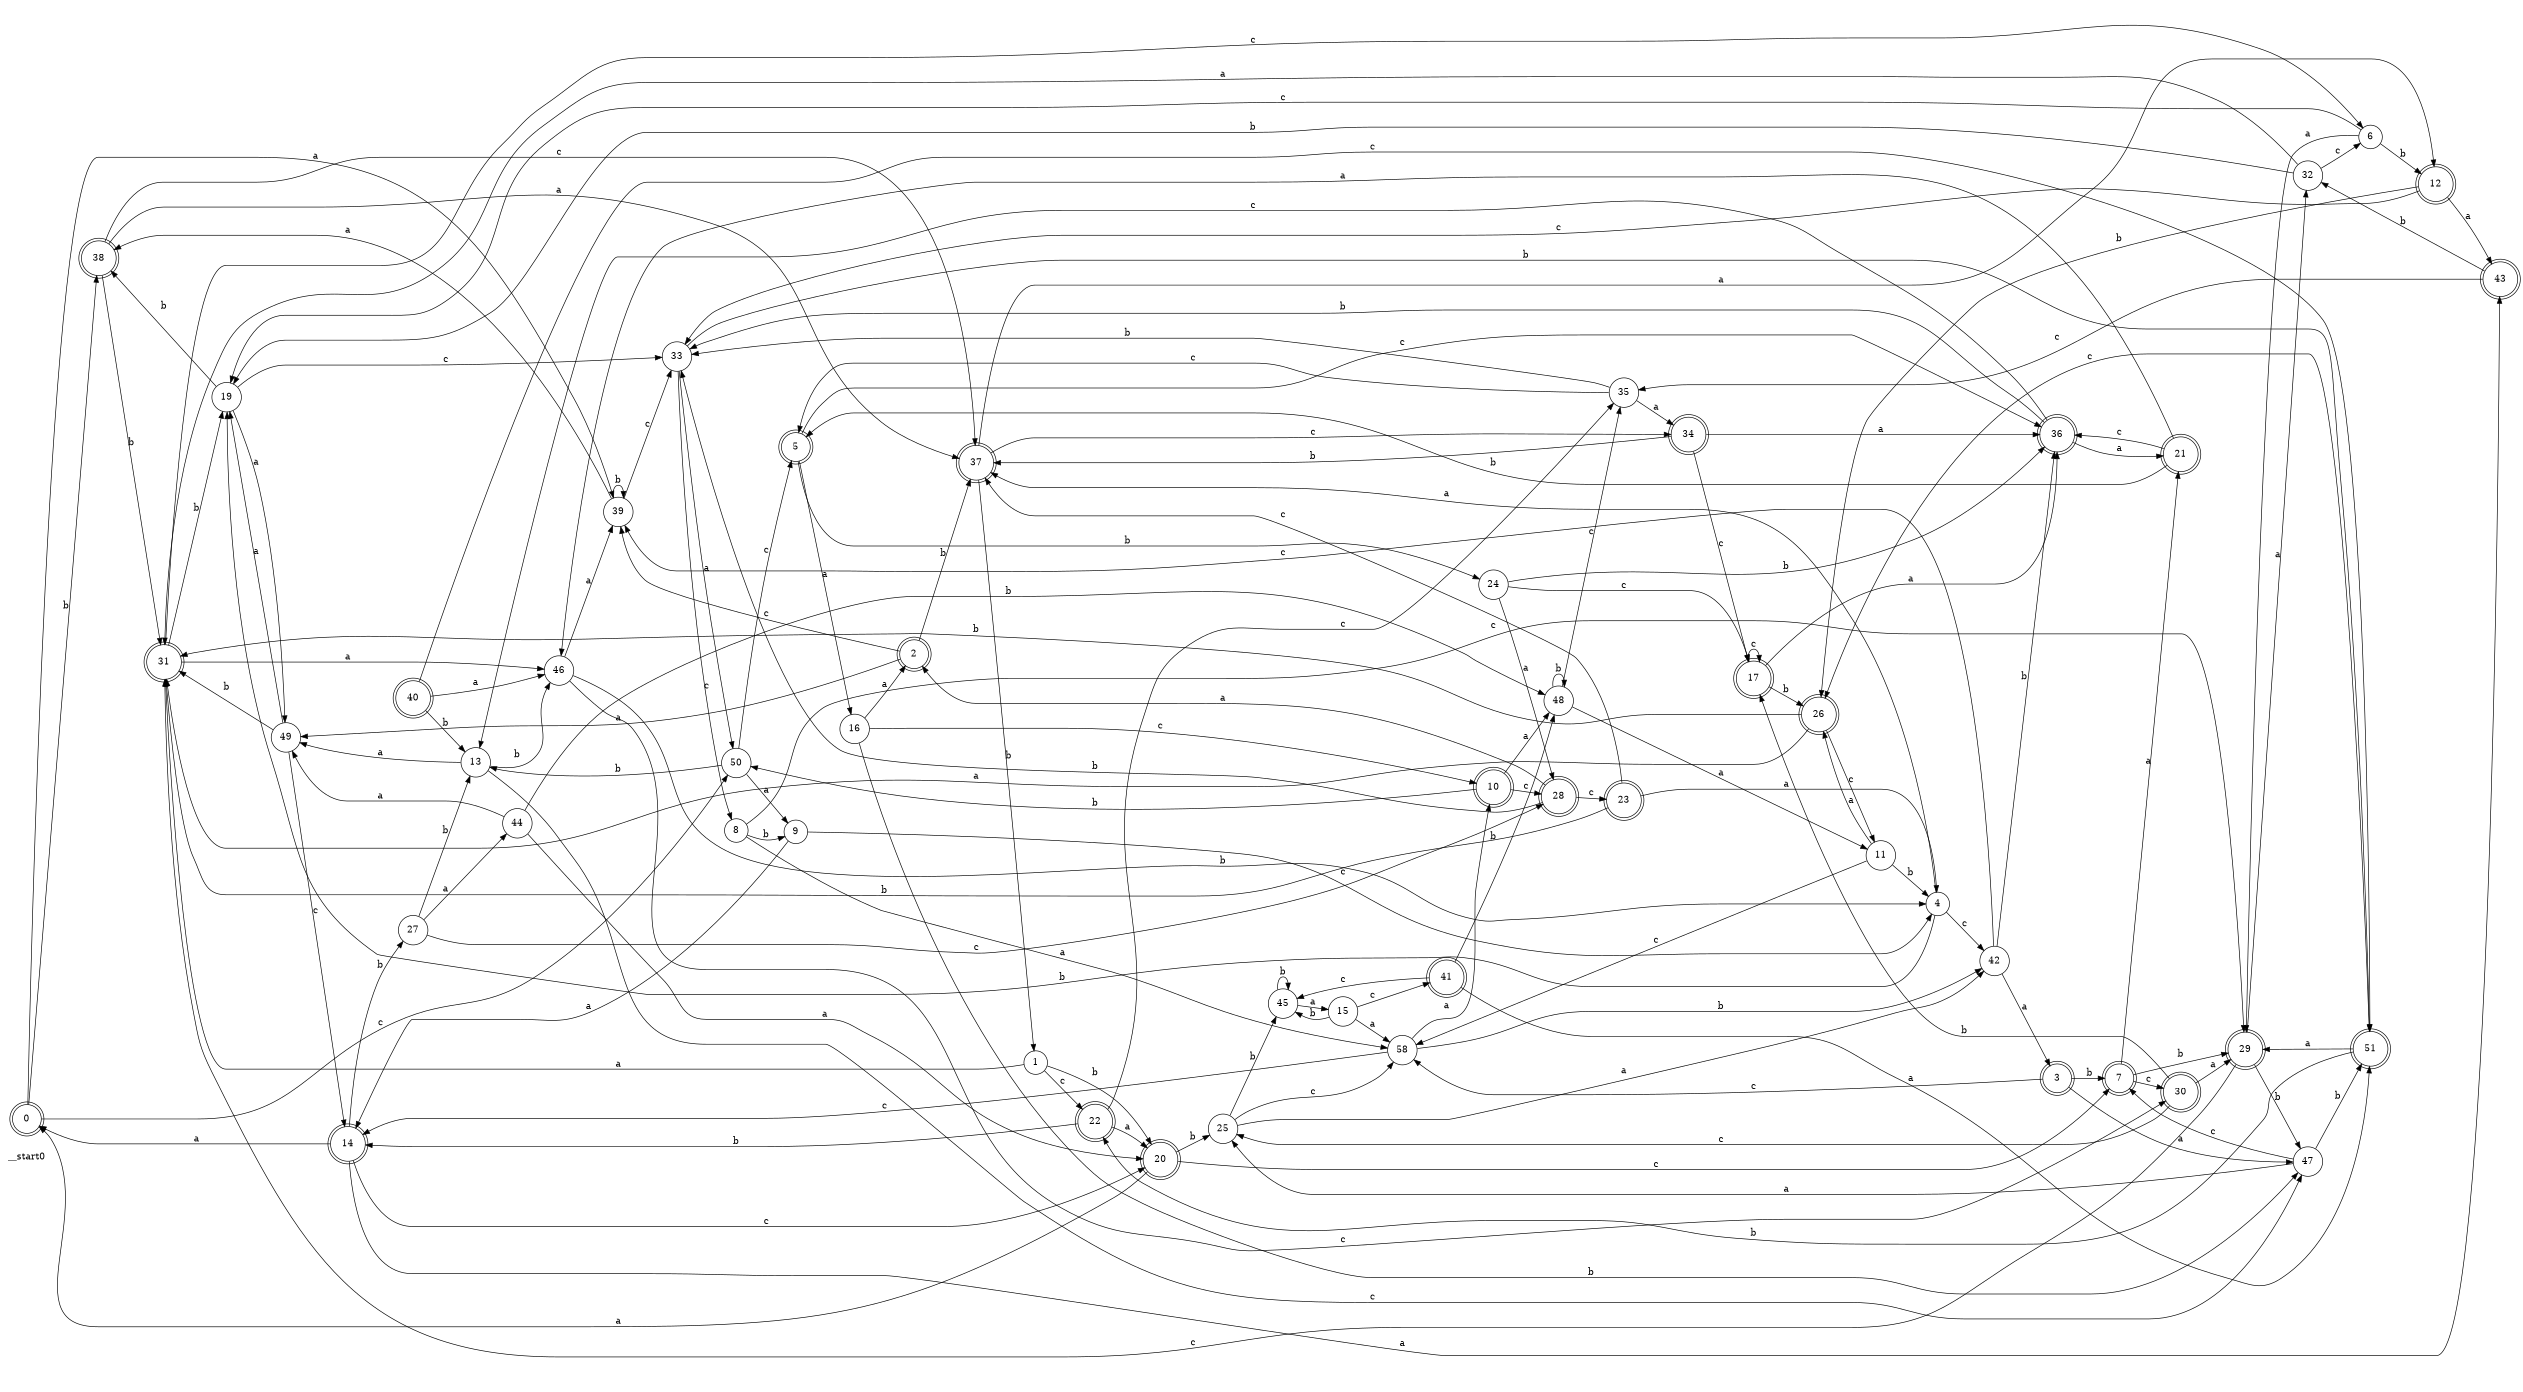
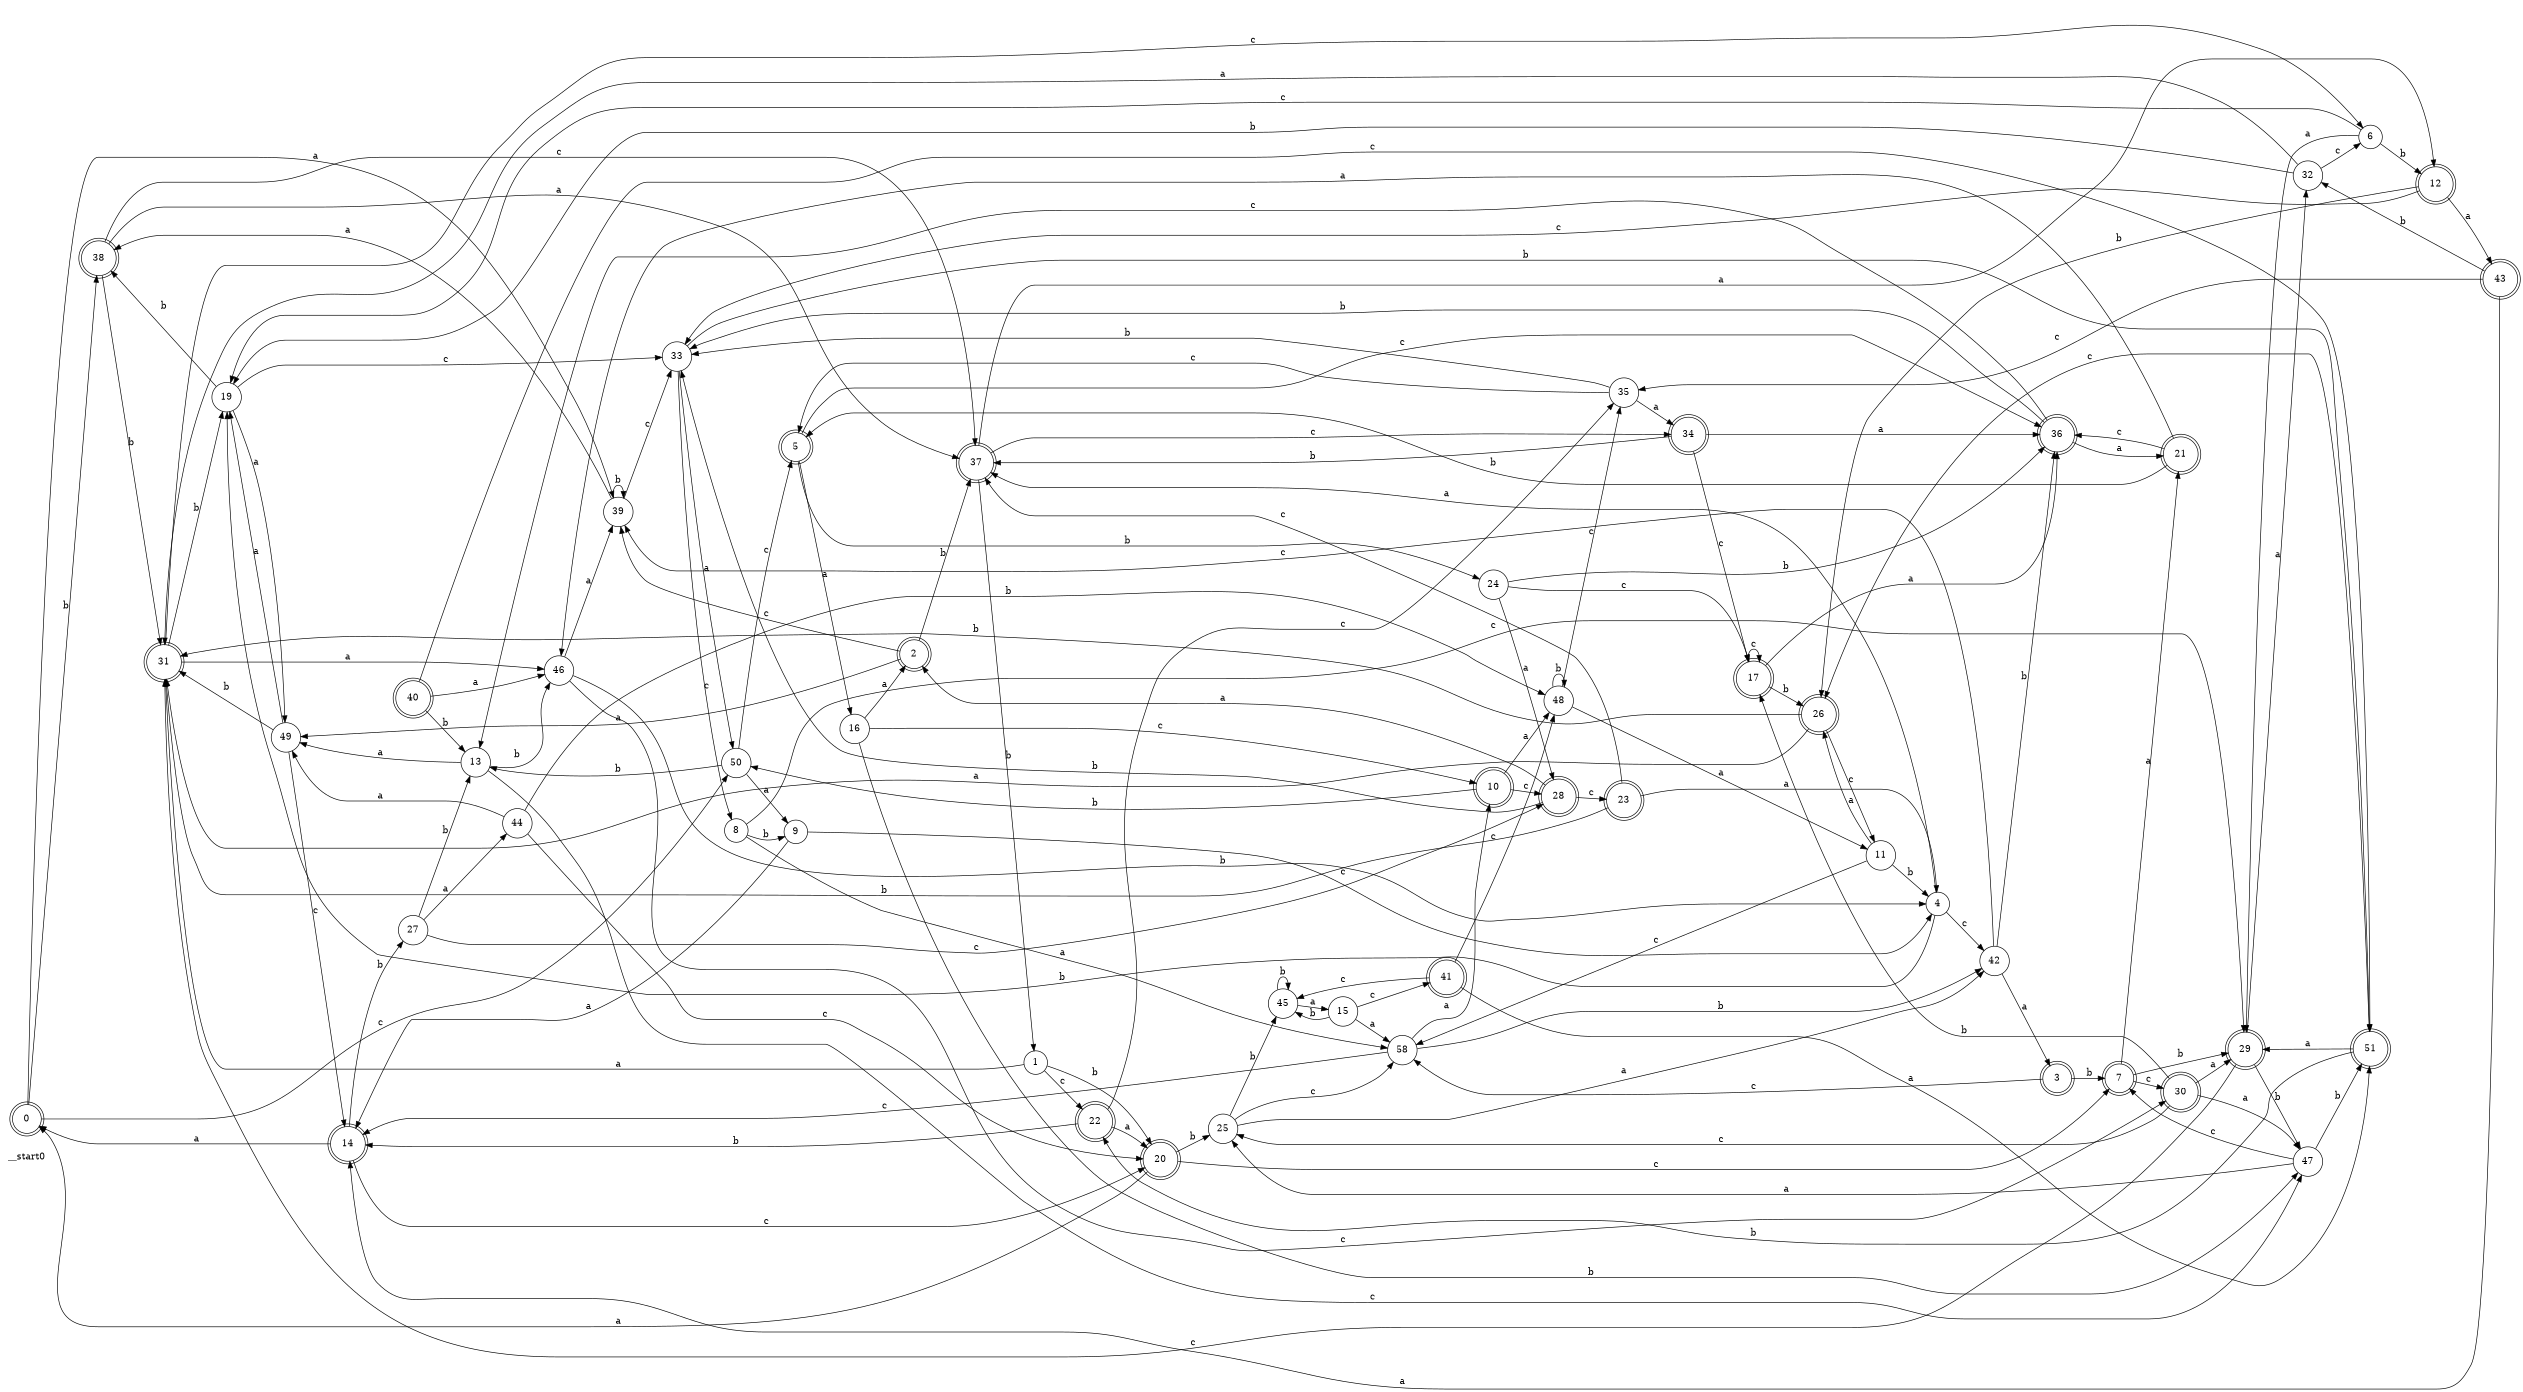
(1493, 837) -> (1493, 837)
(825, 1014) -> (825, 1014)
(2164, 1144) -> (2251, 1112)
(1880, 1356) -> (1897, 1389)
